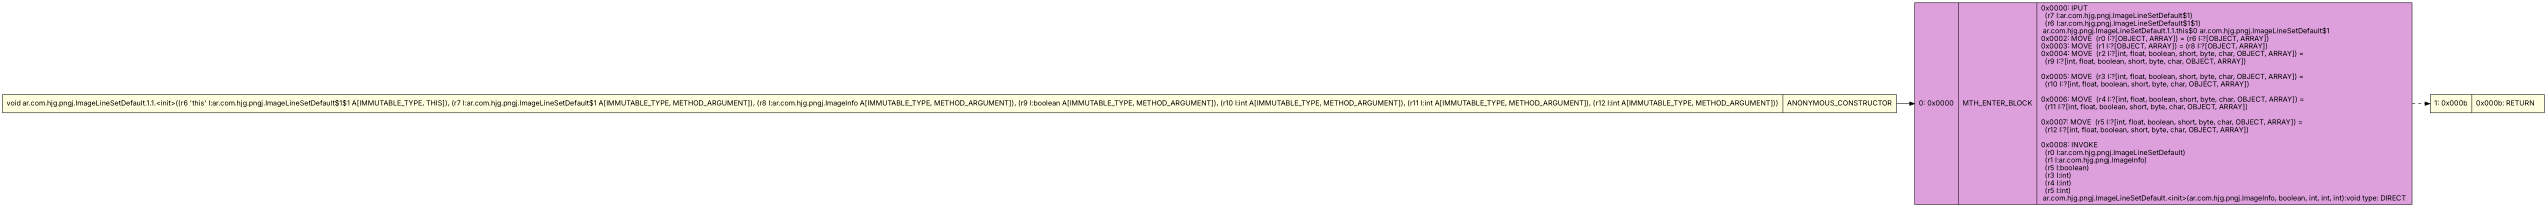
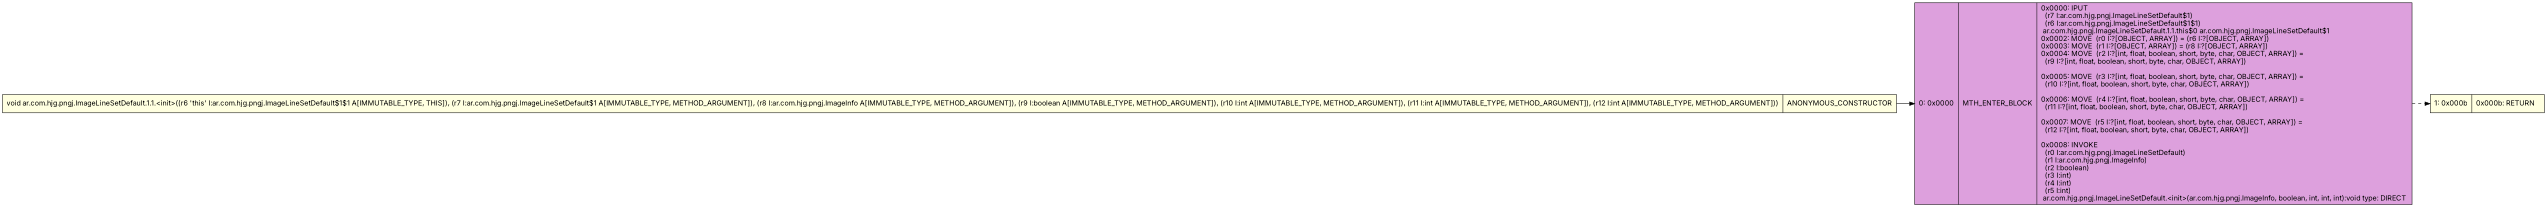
(2065, 168) -> (2065, 168)
